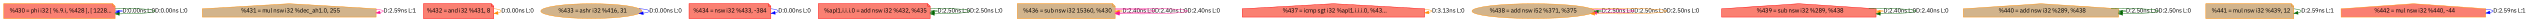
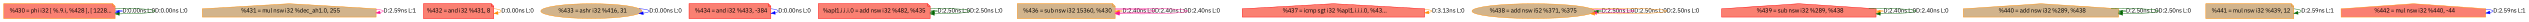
(730, 11) -> (730, 11)
(874, 11) -> (874, 11)
